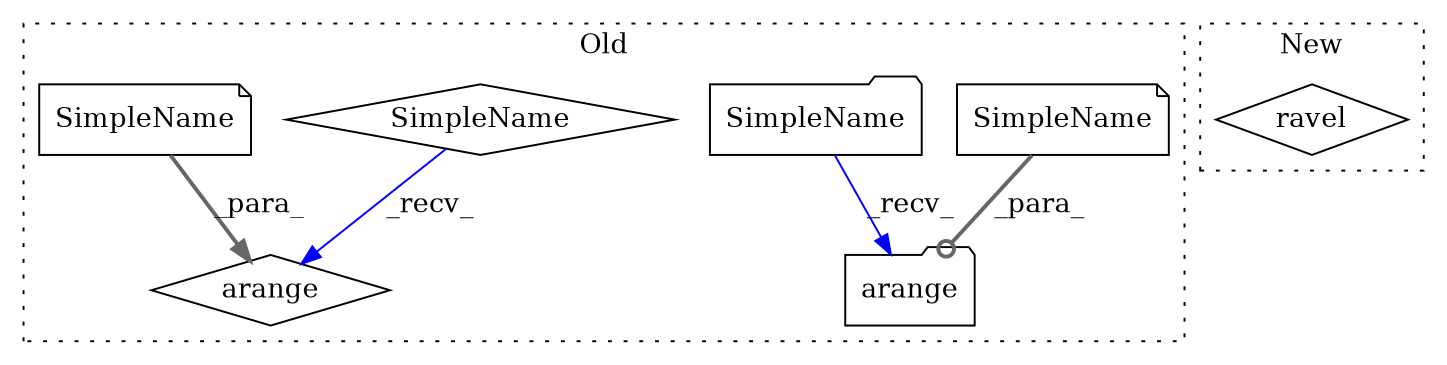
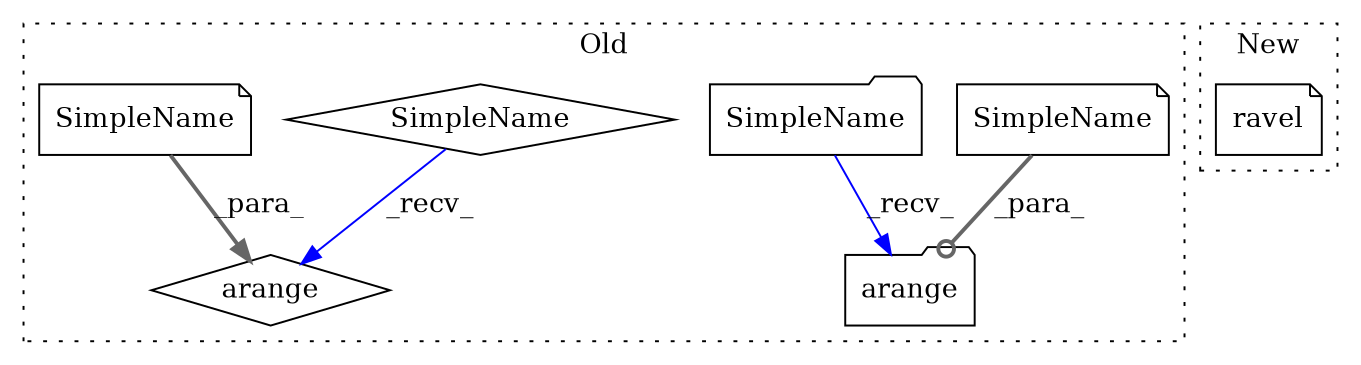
(1312, 120) -> (1269, 120)
